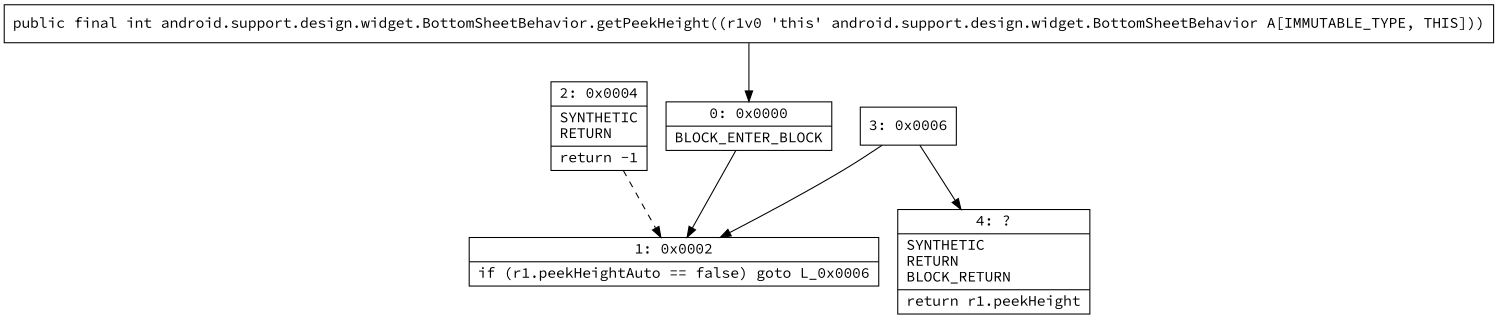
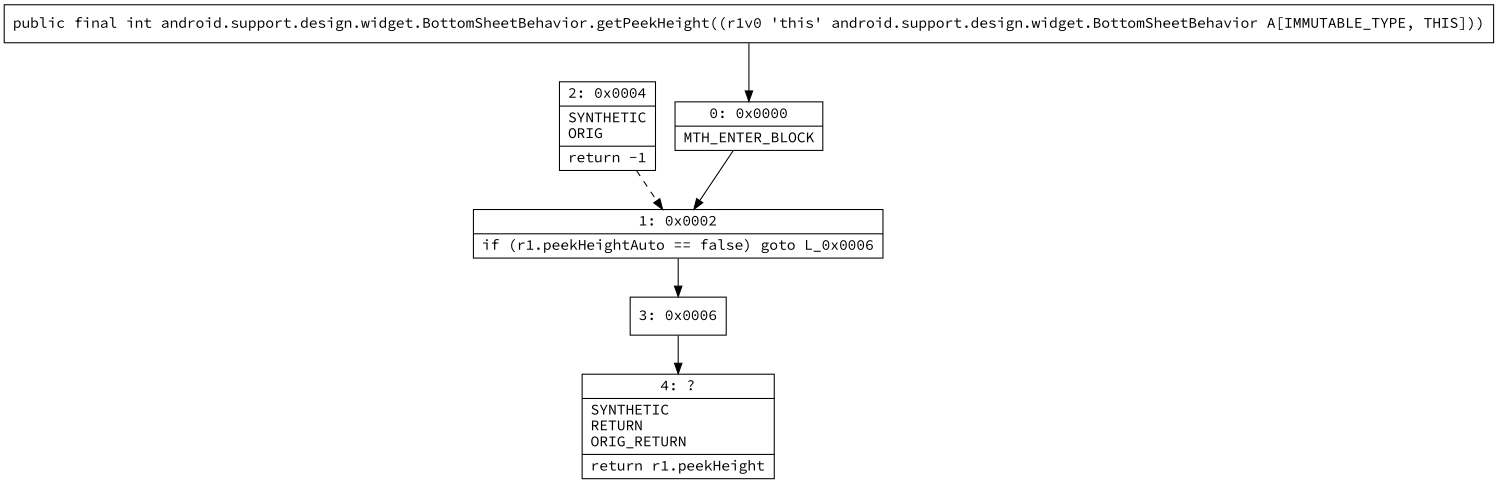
(586, 134) -> (586, 134)
(749, 138) -> (749, 138)
(807, 191) -> (678, 272)
(959, 277) -> (639, 442)
